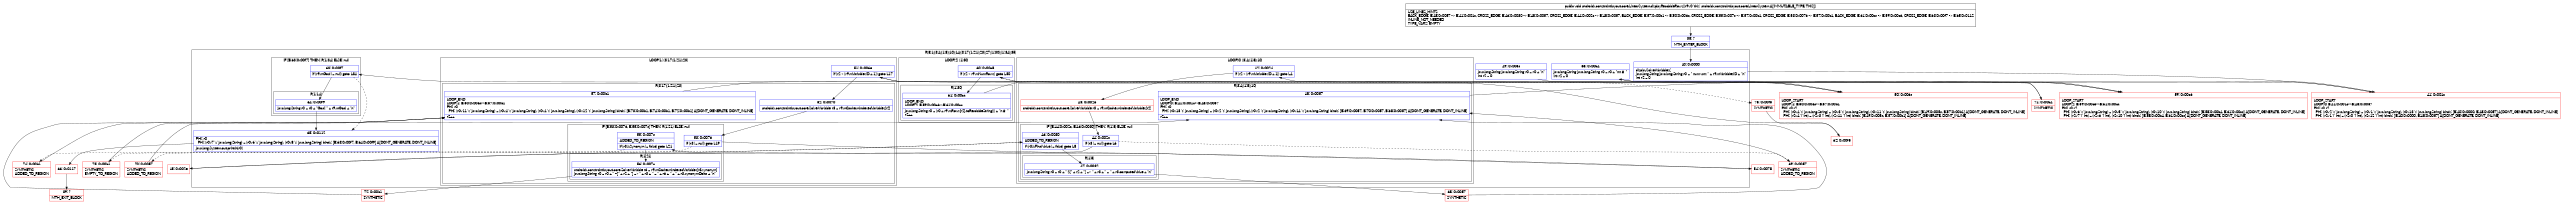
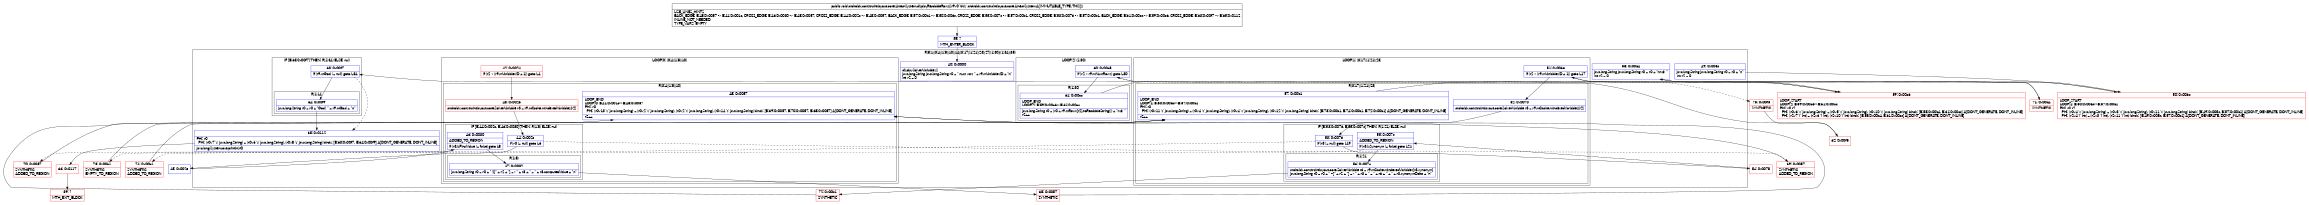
(1264, 71) -> (512, 71)
(2436, 106) -> none
(179, 169) -> (179, 169)
